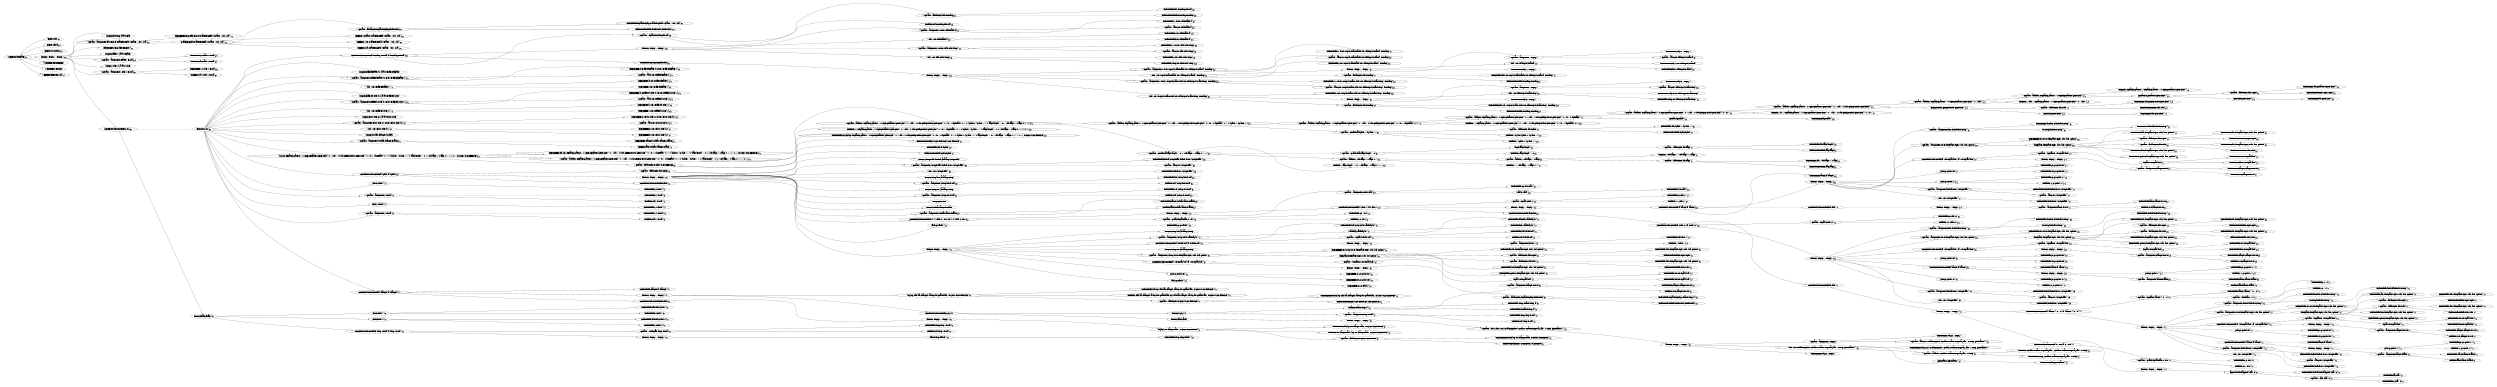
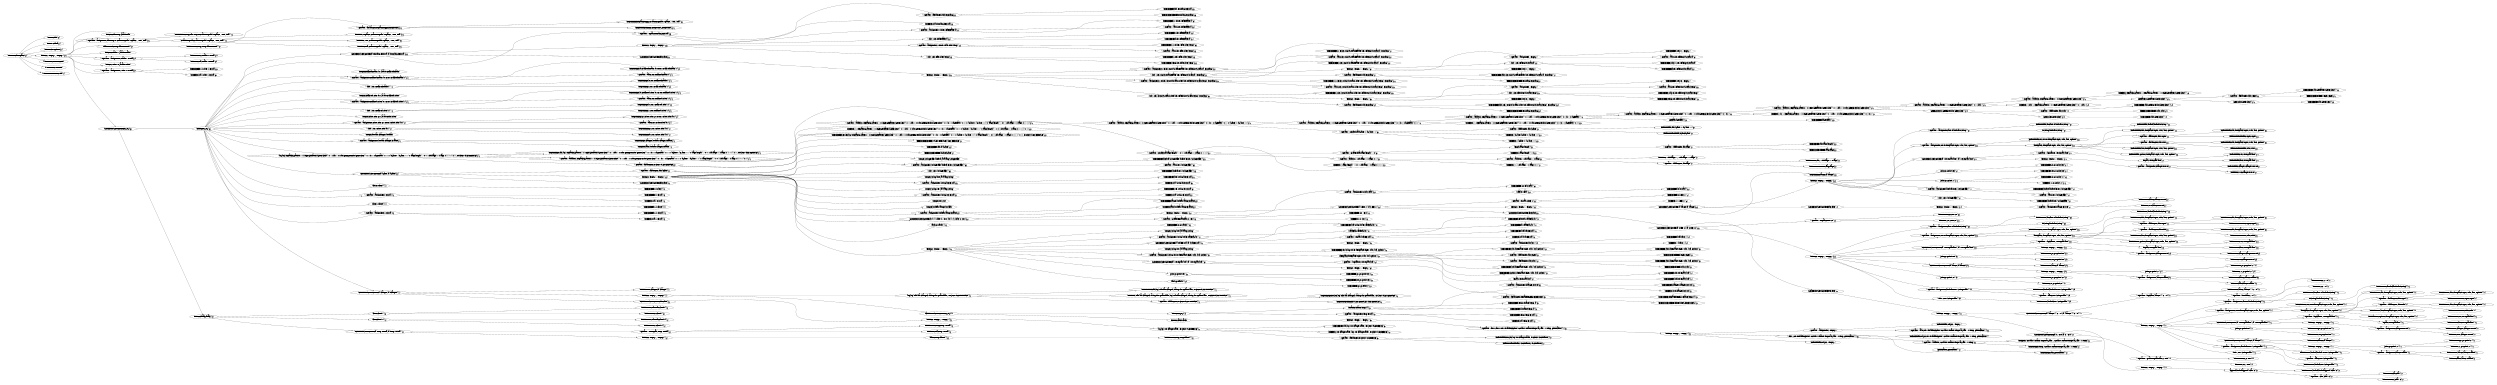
none -> (204, 47)
